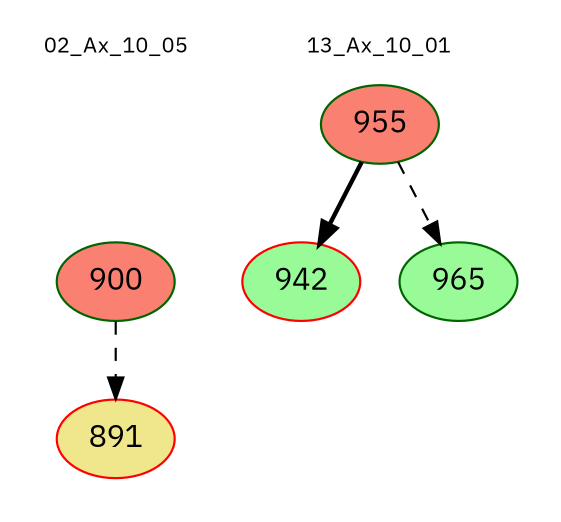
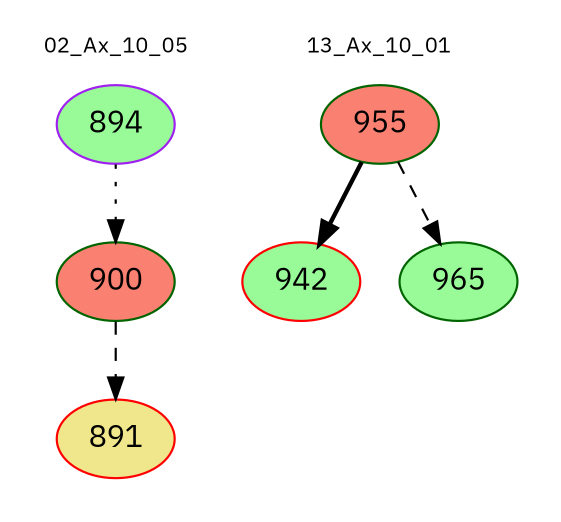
none -> (116, 124)
